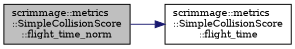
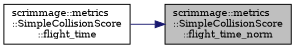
(143, 24) -> (143, 24)
